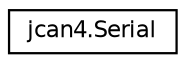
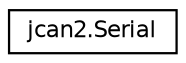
(93, 32) -> (93, 32)
